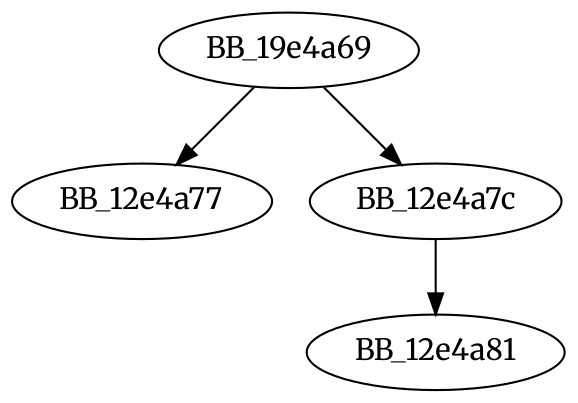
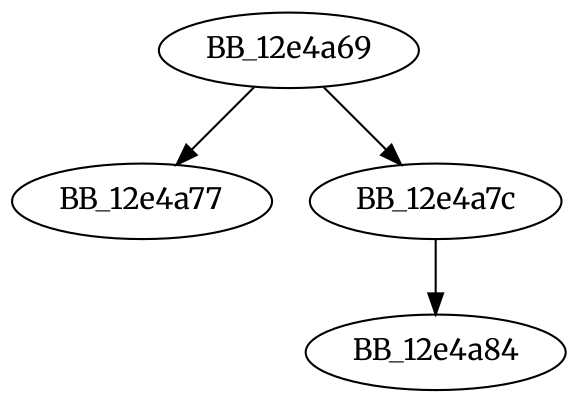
(289, 50) -> (289, 50)
(436, 352) -> (436, 352)
